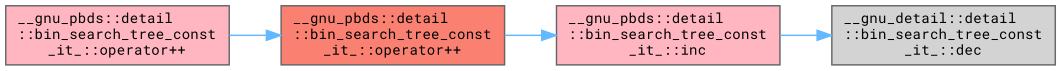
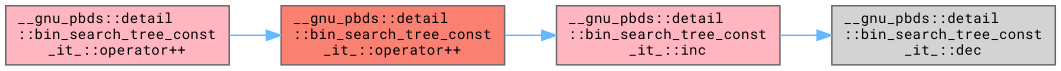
(944, 35) -> (944, 35)
